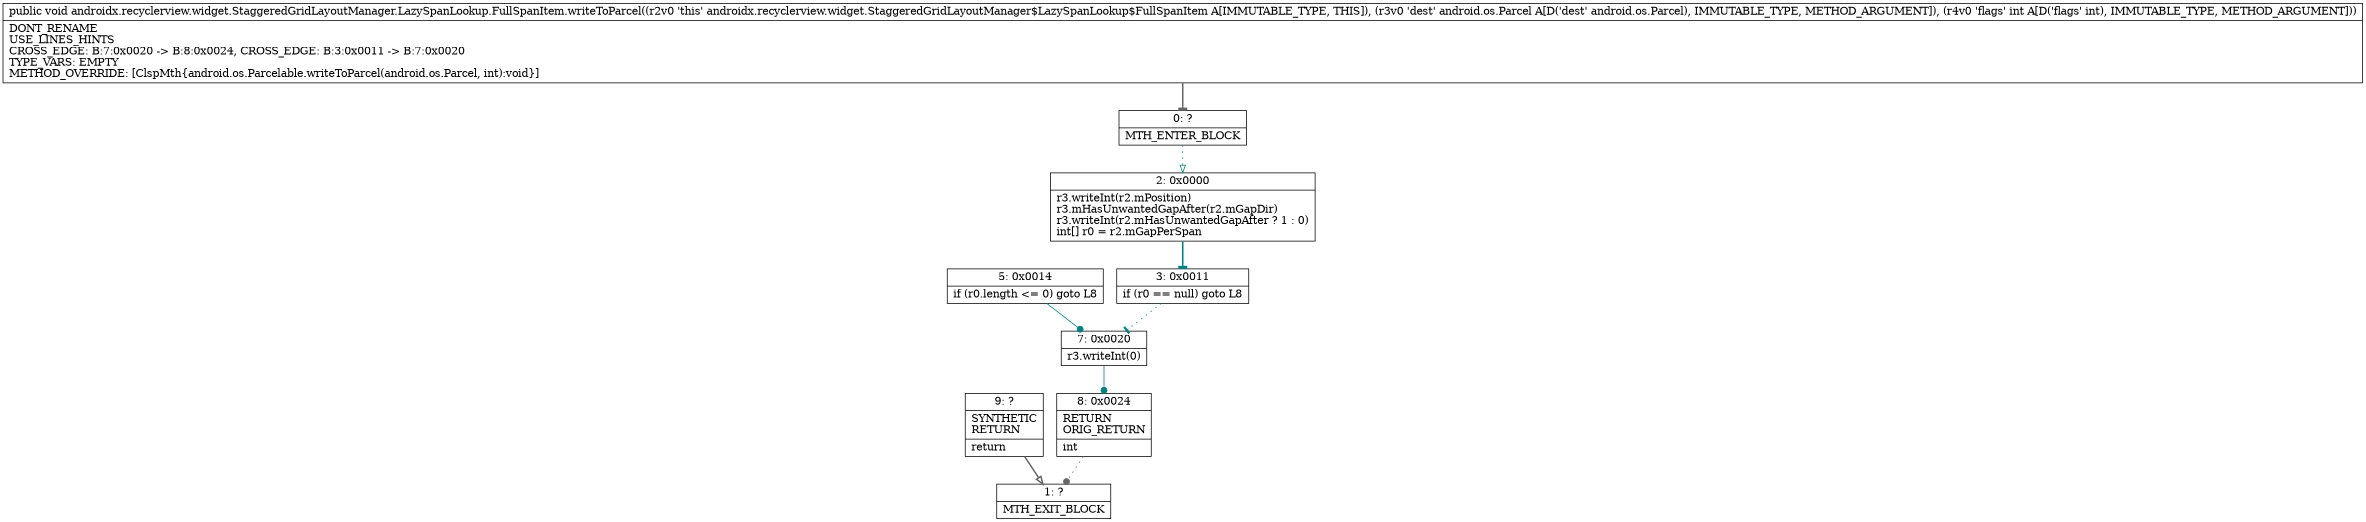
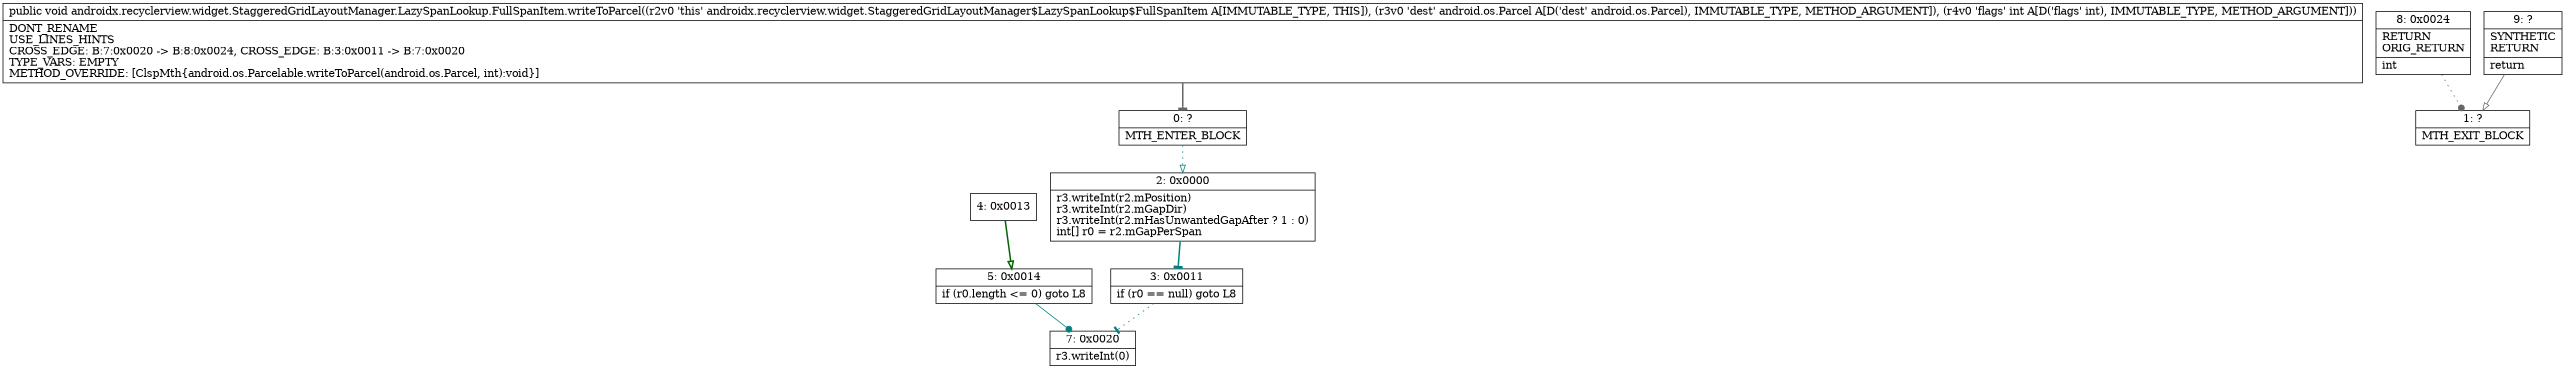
none -> (1004, 207)
(1167, 210) -> (1122, 210)
(1104, 377) -> none
(1032, 467) -> (2496, 89)
